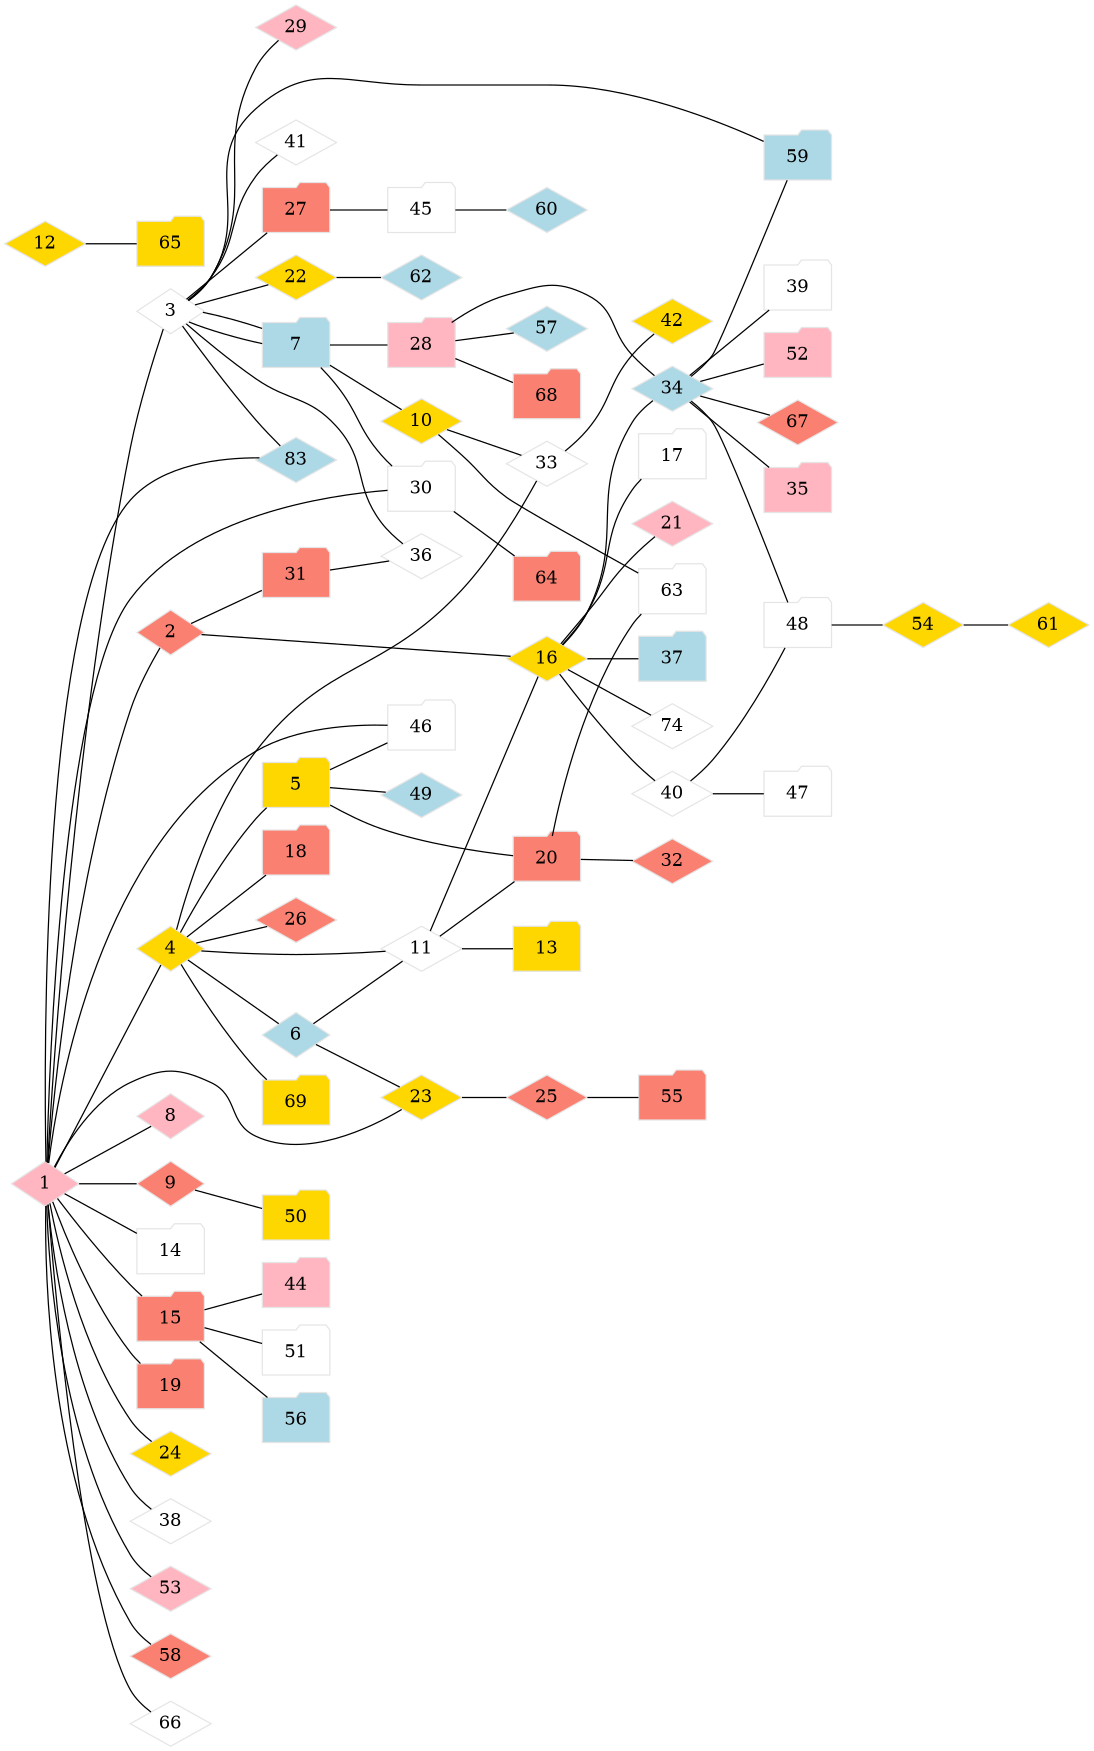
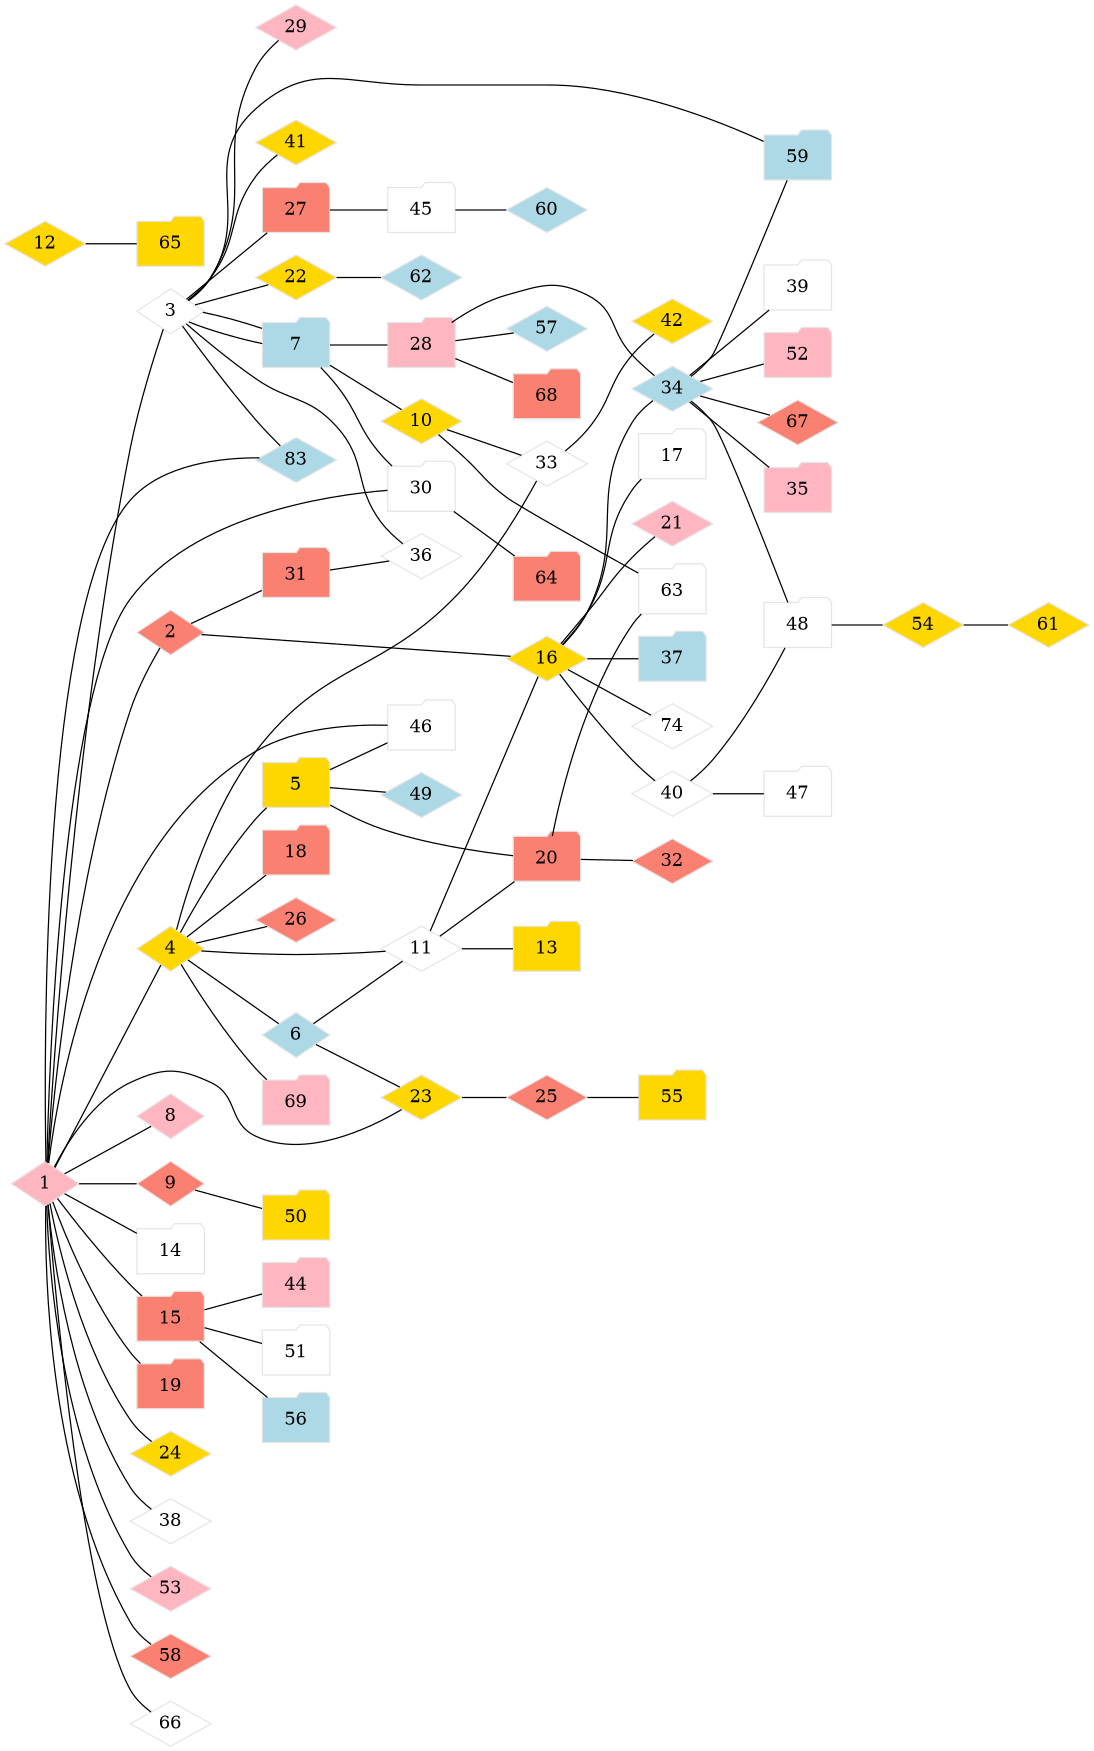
(296, 142) -> (296, 142)
(672, 1098) -> (672, 1098)
(296, 1102) -> (296, 1102)
